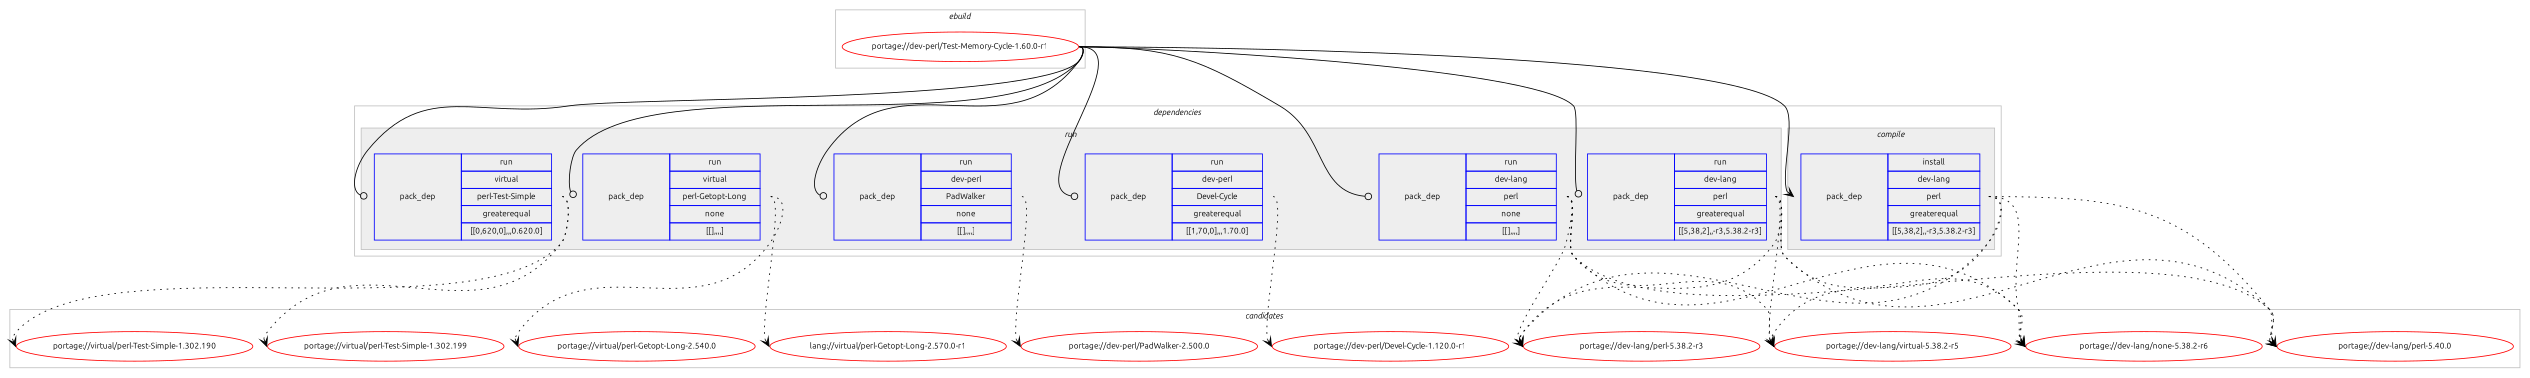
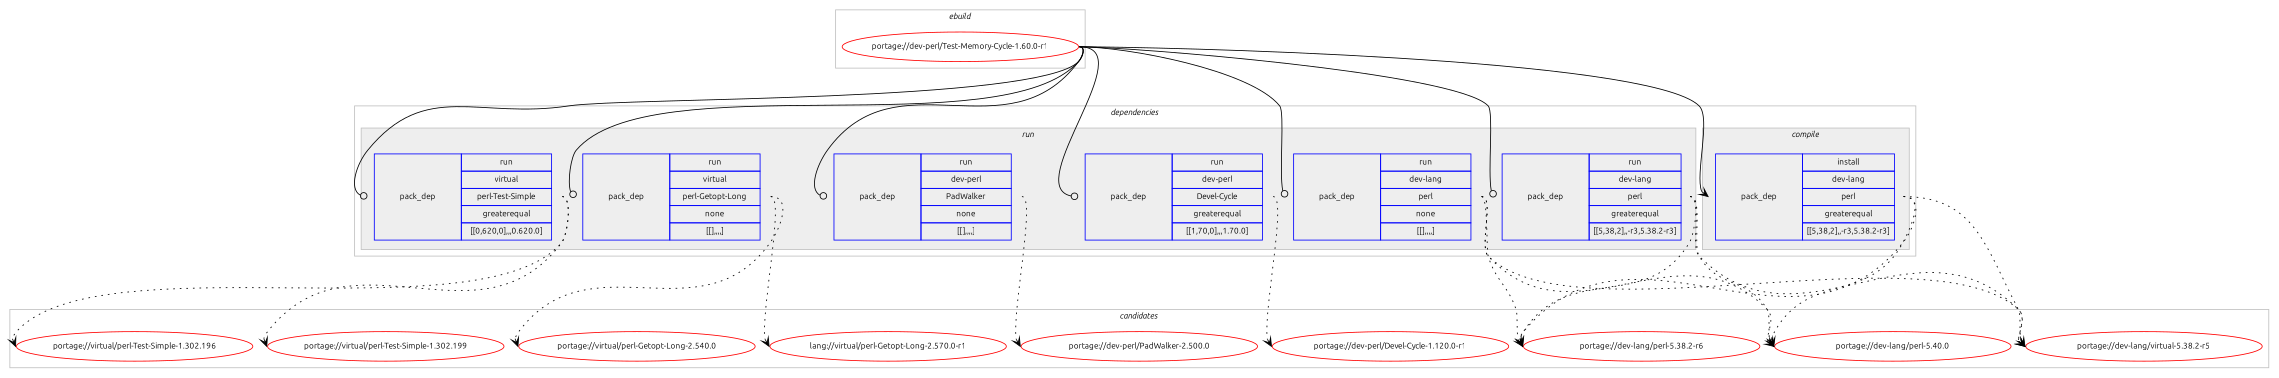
(135, 346) -> (135, 346)
(1642, 346) -> none
(2144, 346) -> (1642, 346)
